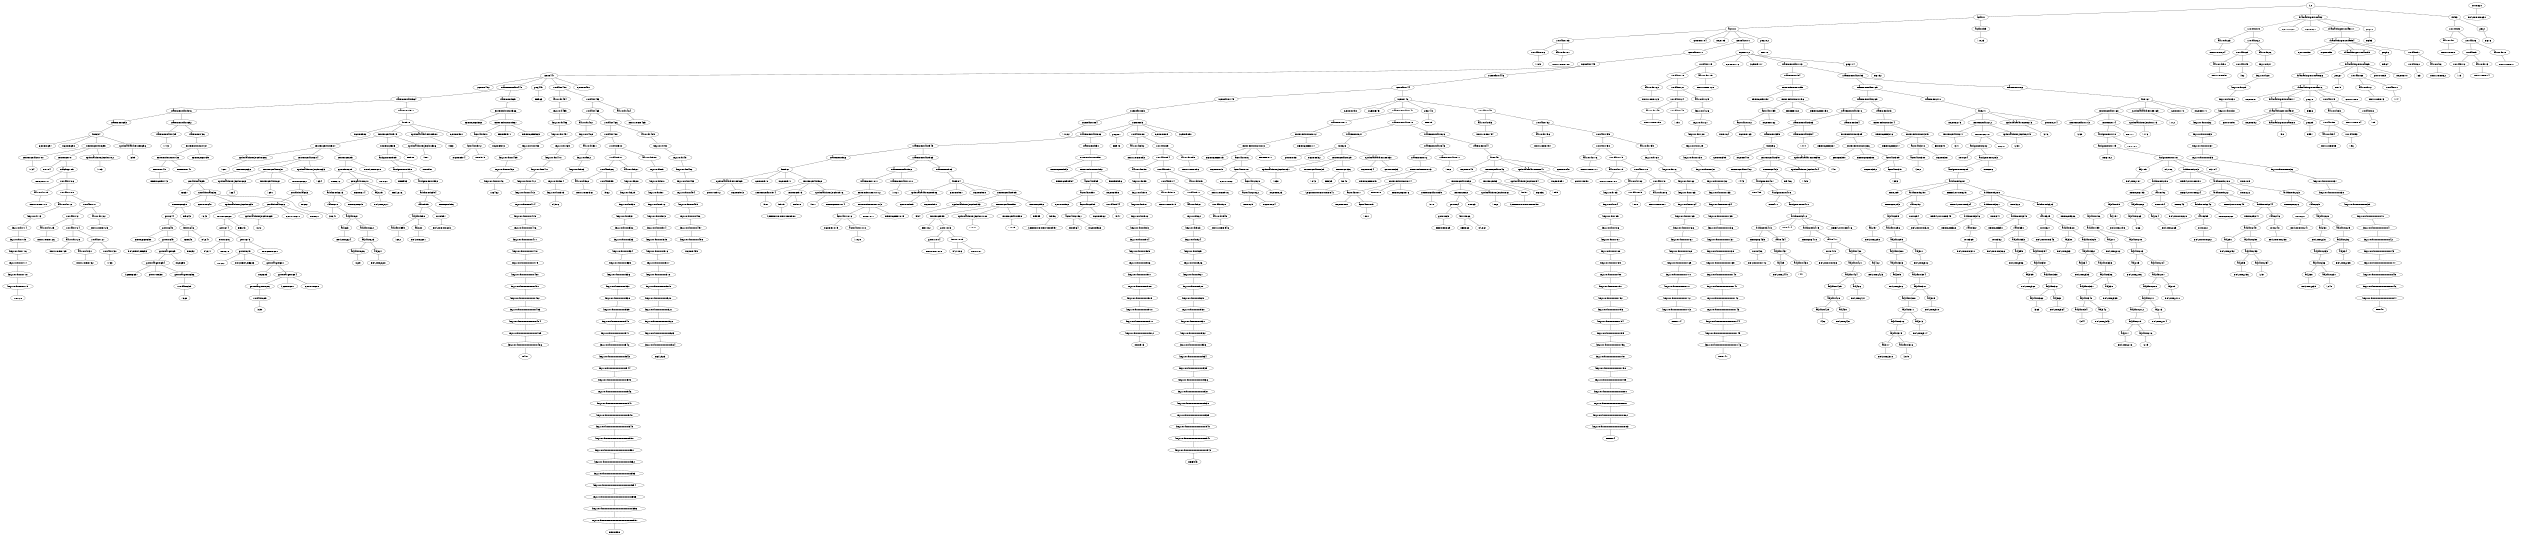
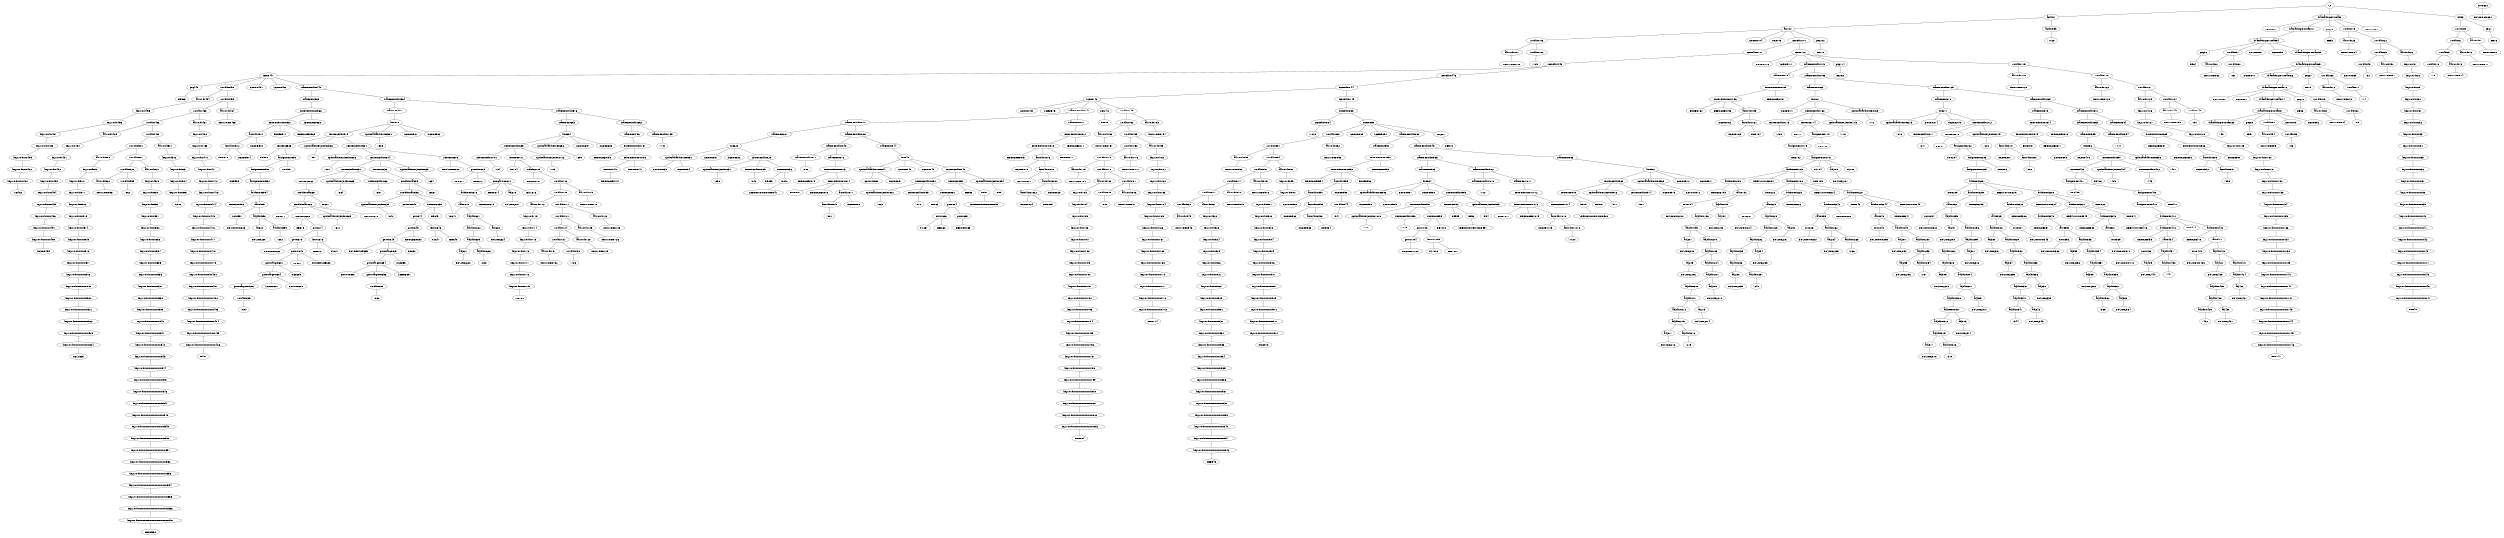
(2178, 111) -> none
(2187, 222) -> (1826, 222)
(1757, 245) -> (2157, 245)
(1908, 310) -> (1952, 310)
